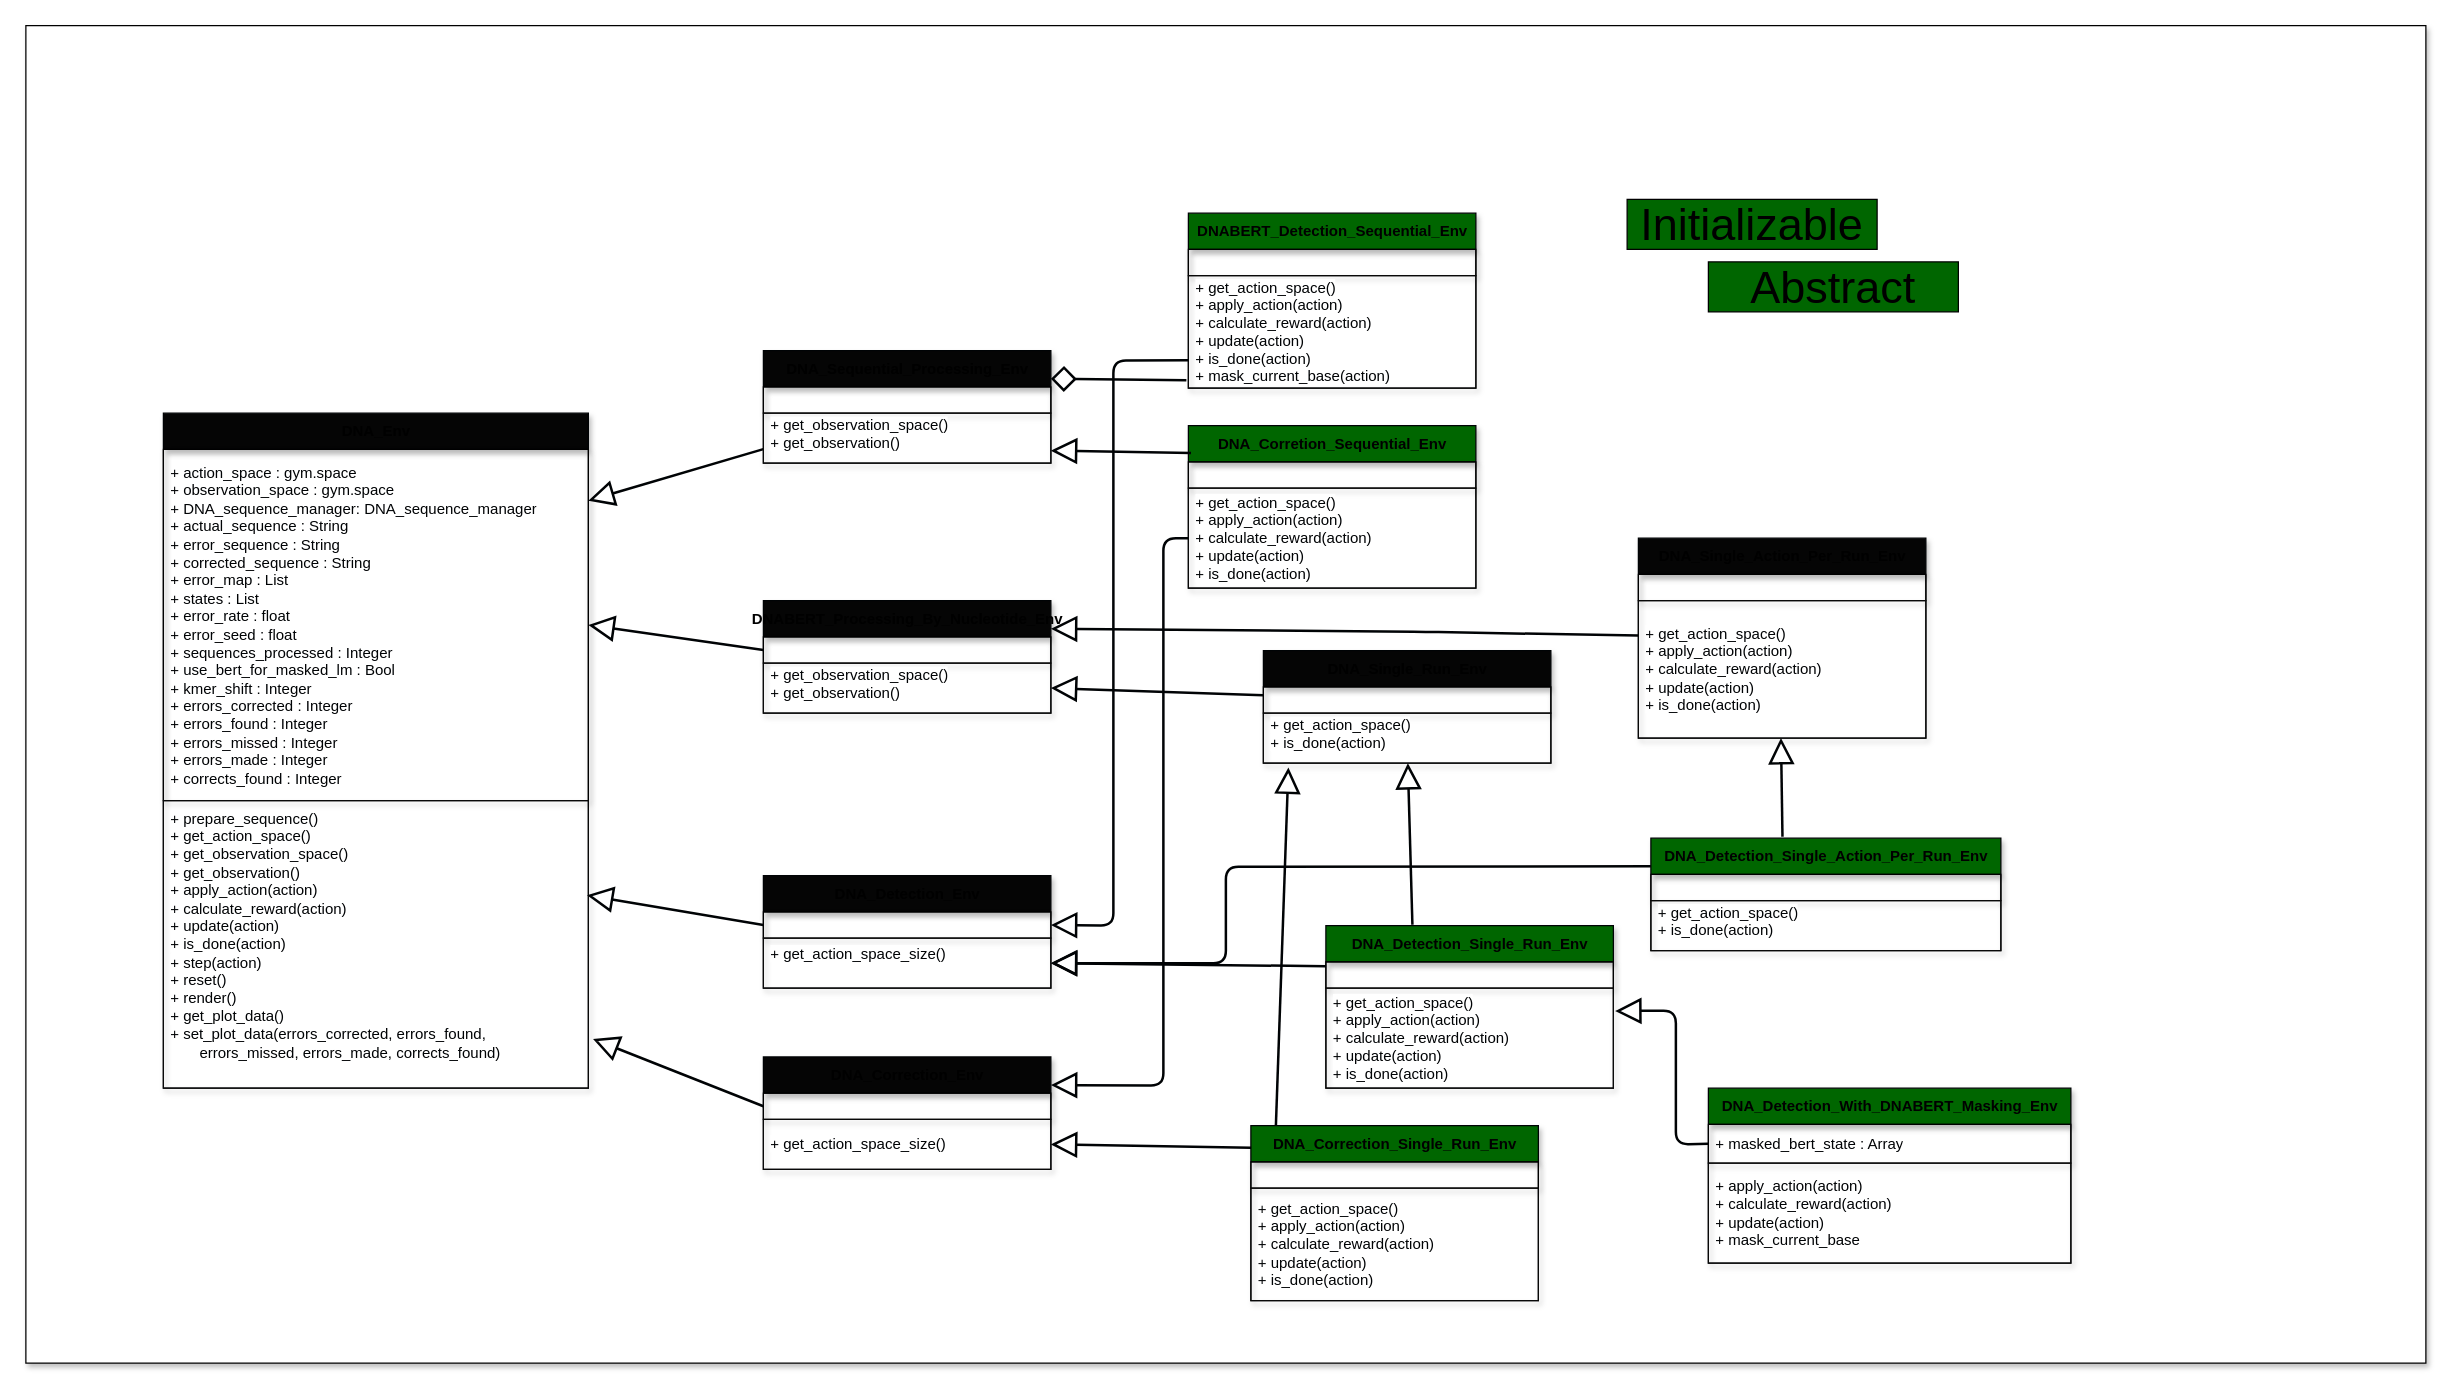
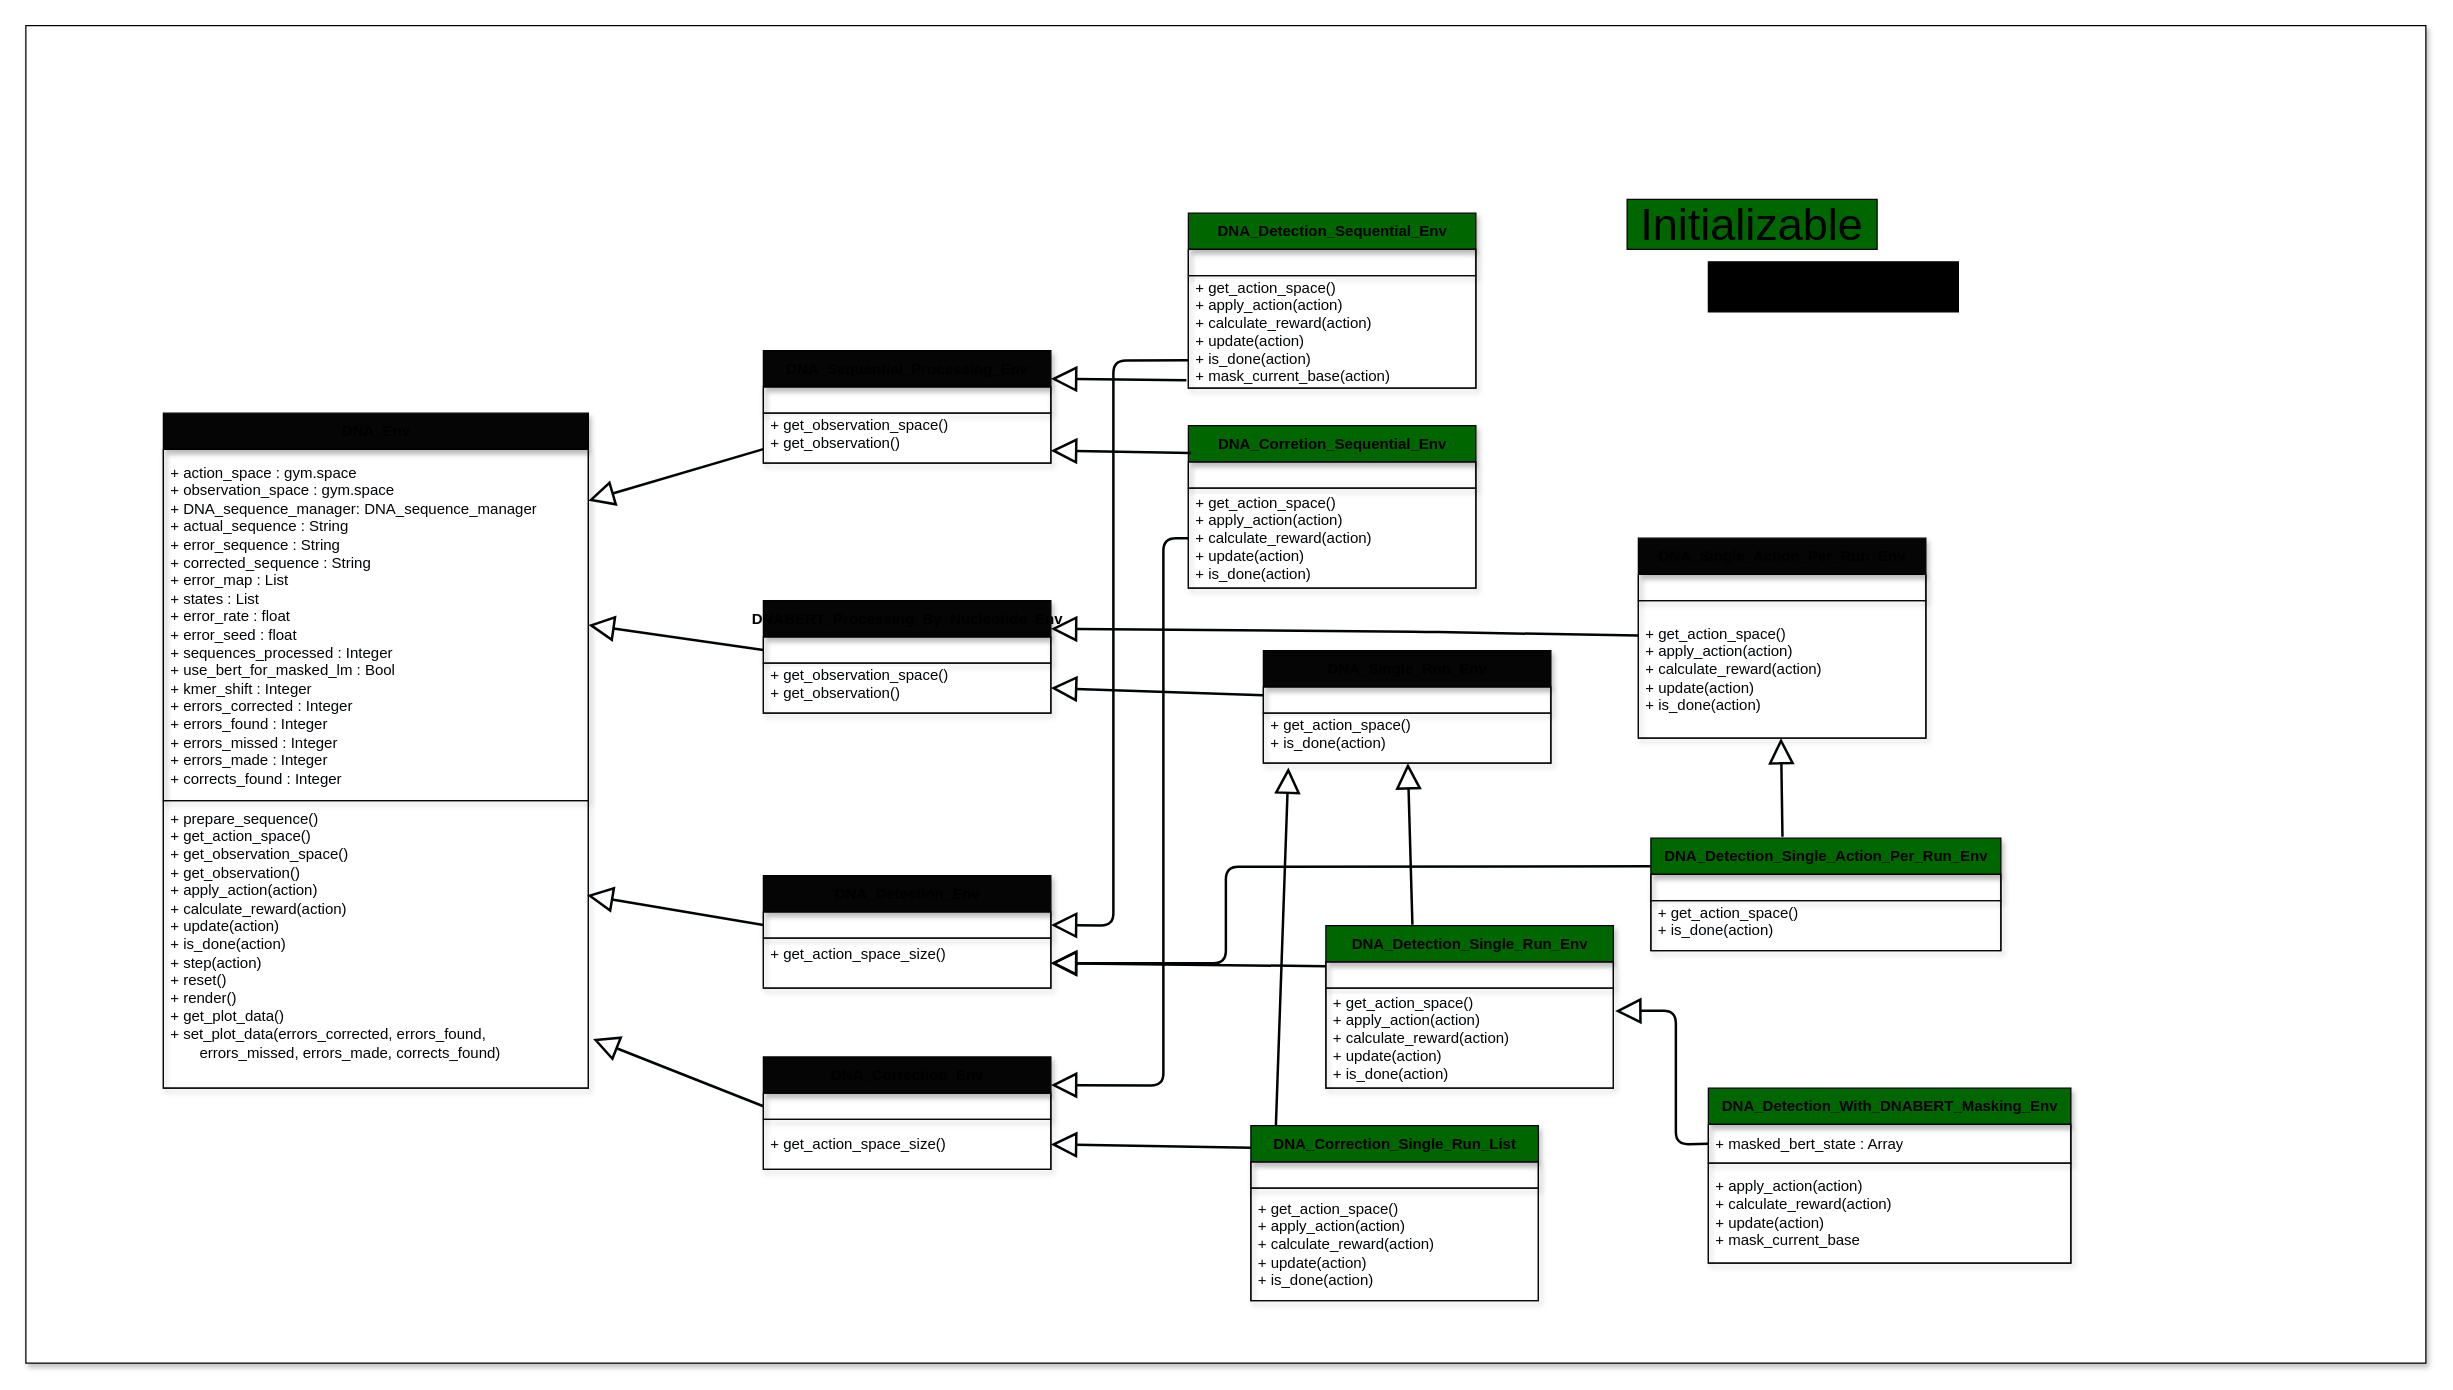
(1333, 232) -> (1333, 232)
(1833, 287) -> (1833, 287)
(1077, 379) -> (1077, 379)
(1395, 1144) -> (1395, 1144)
